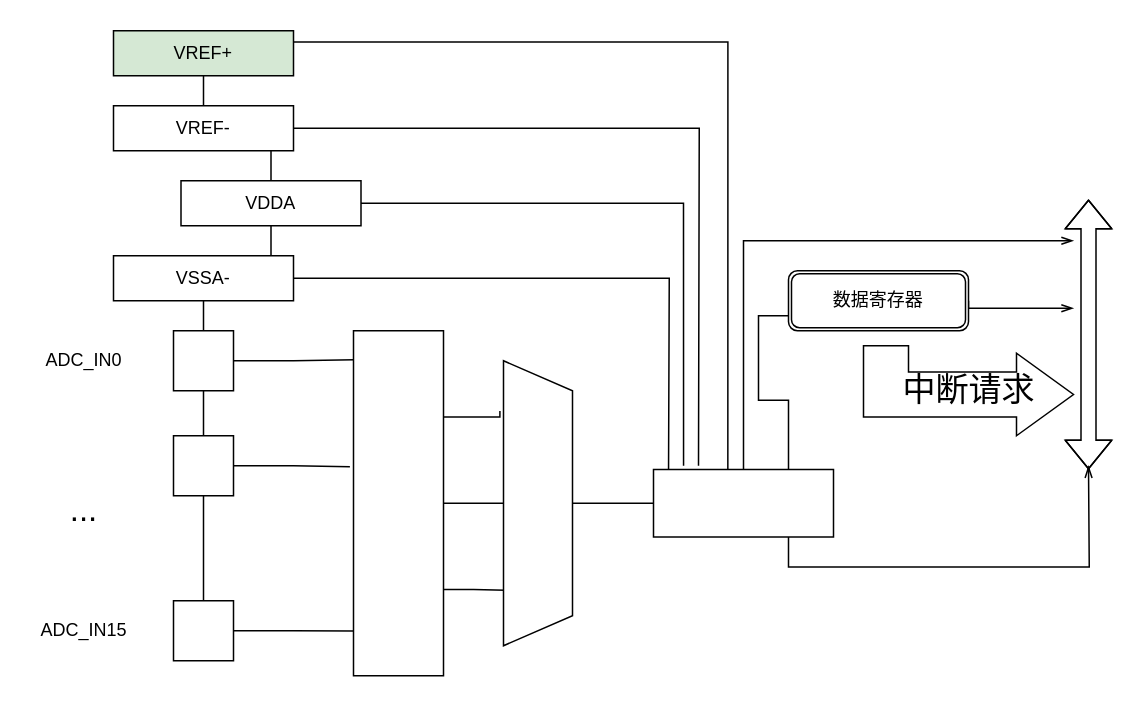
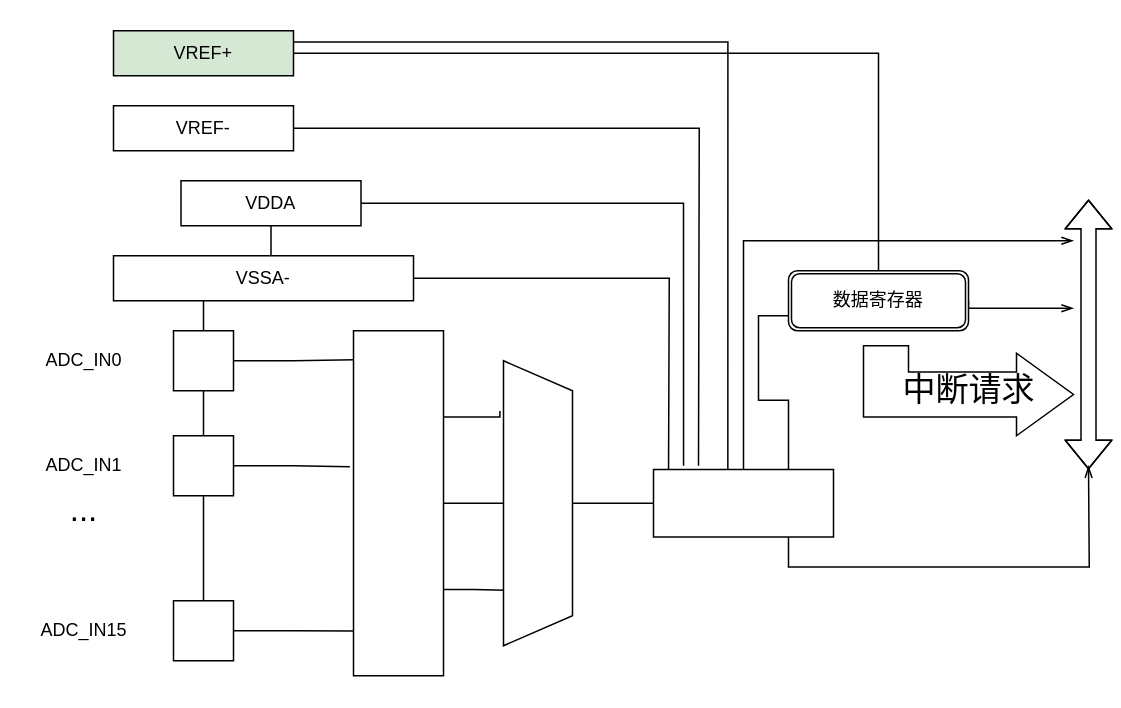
(203, 91) -> (694, 53)
(203, 278) -> (263, 278)
none -> (83, 466)
